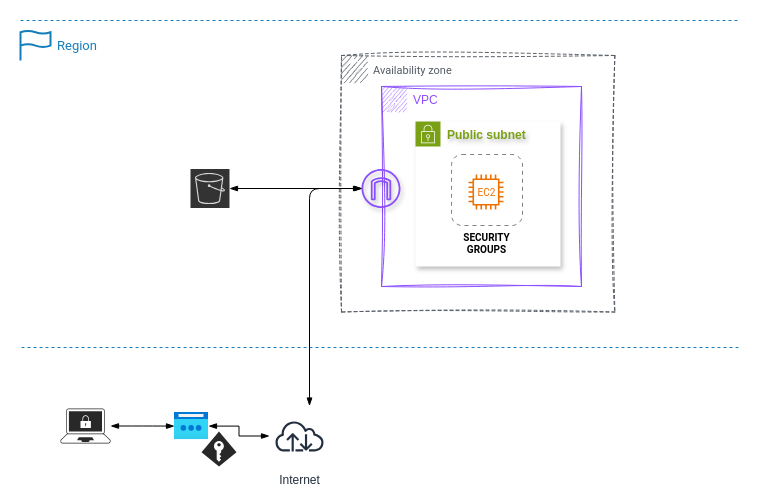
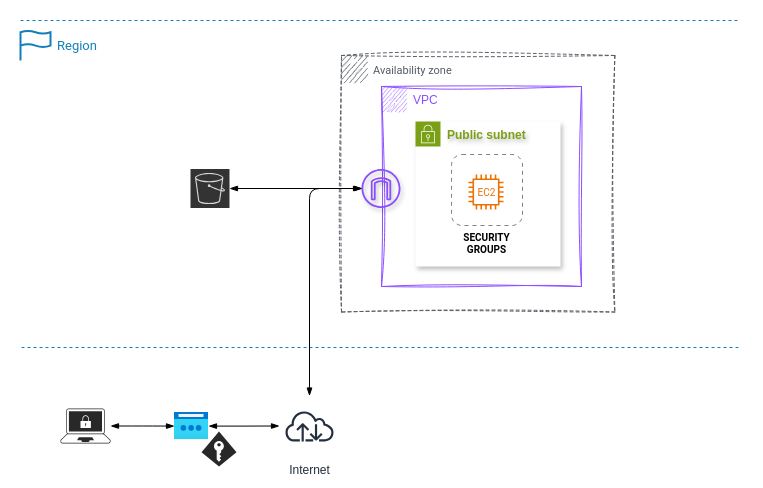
(300, 436) -> (310, 426)
